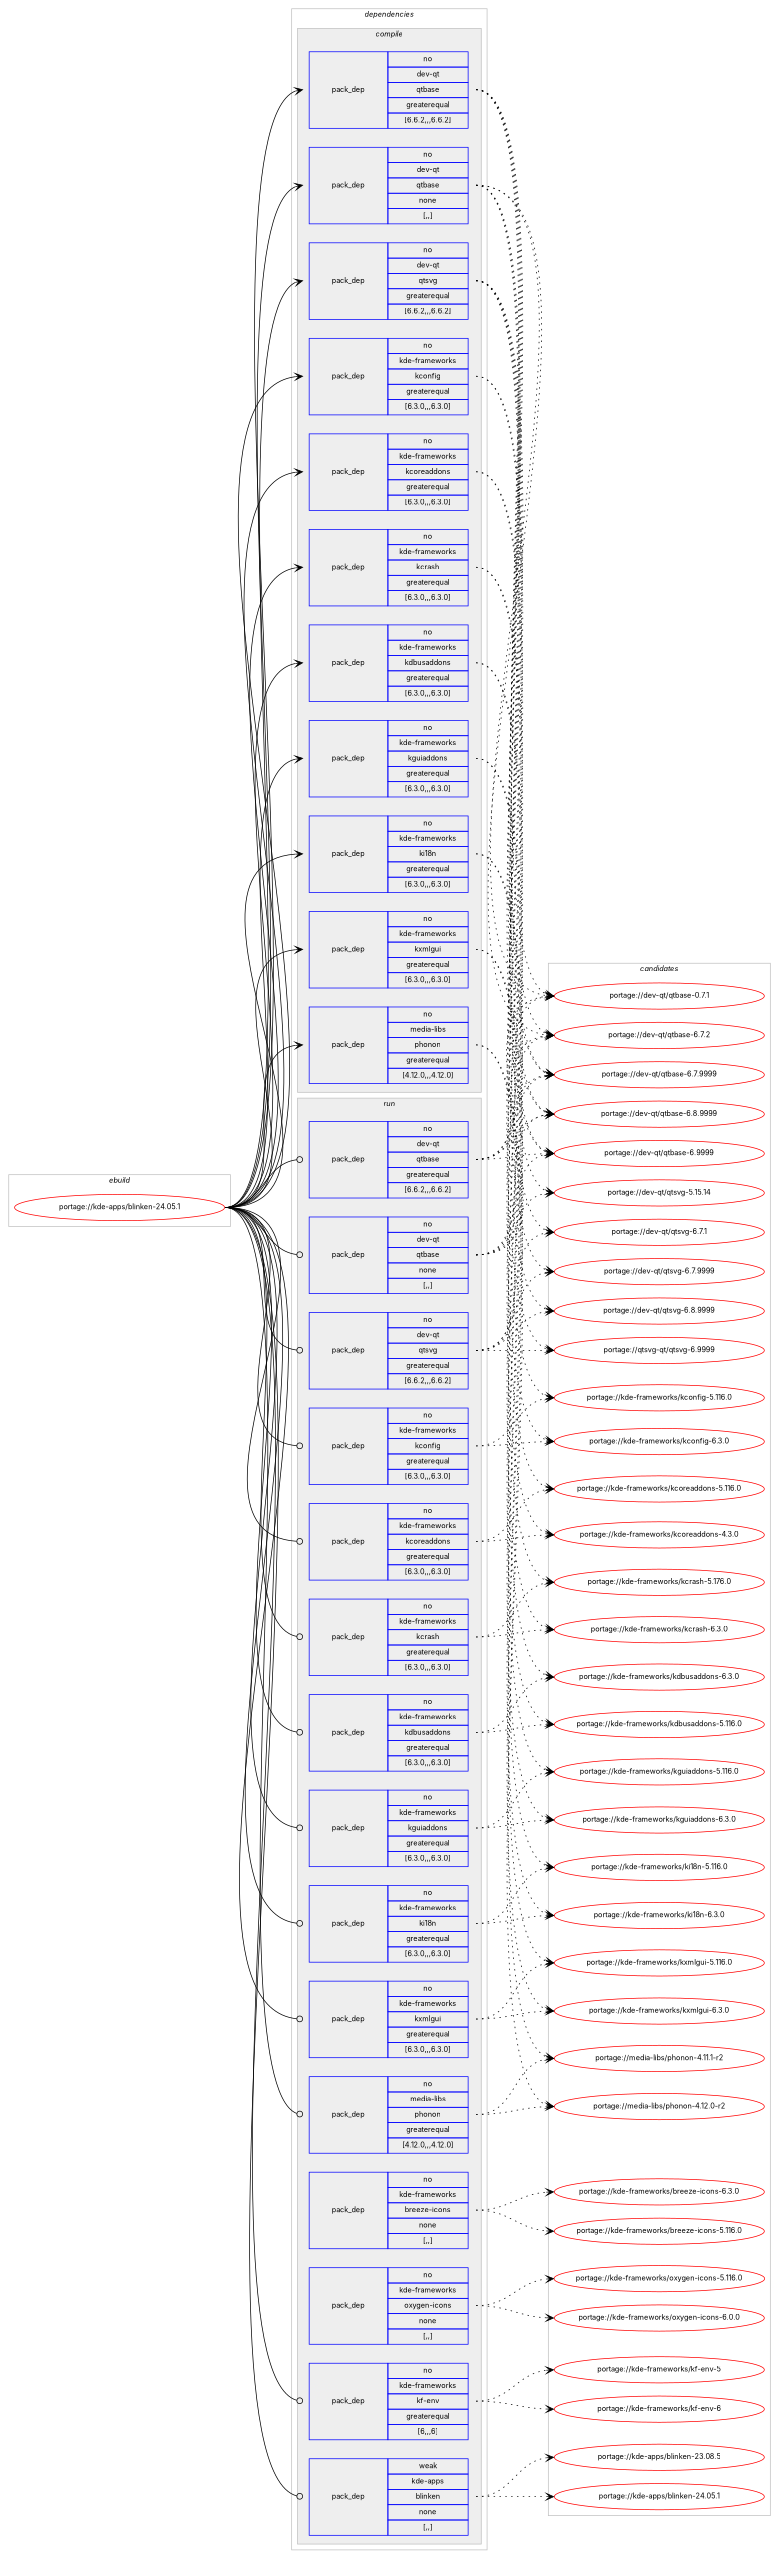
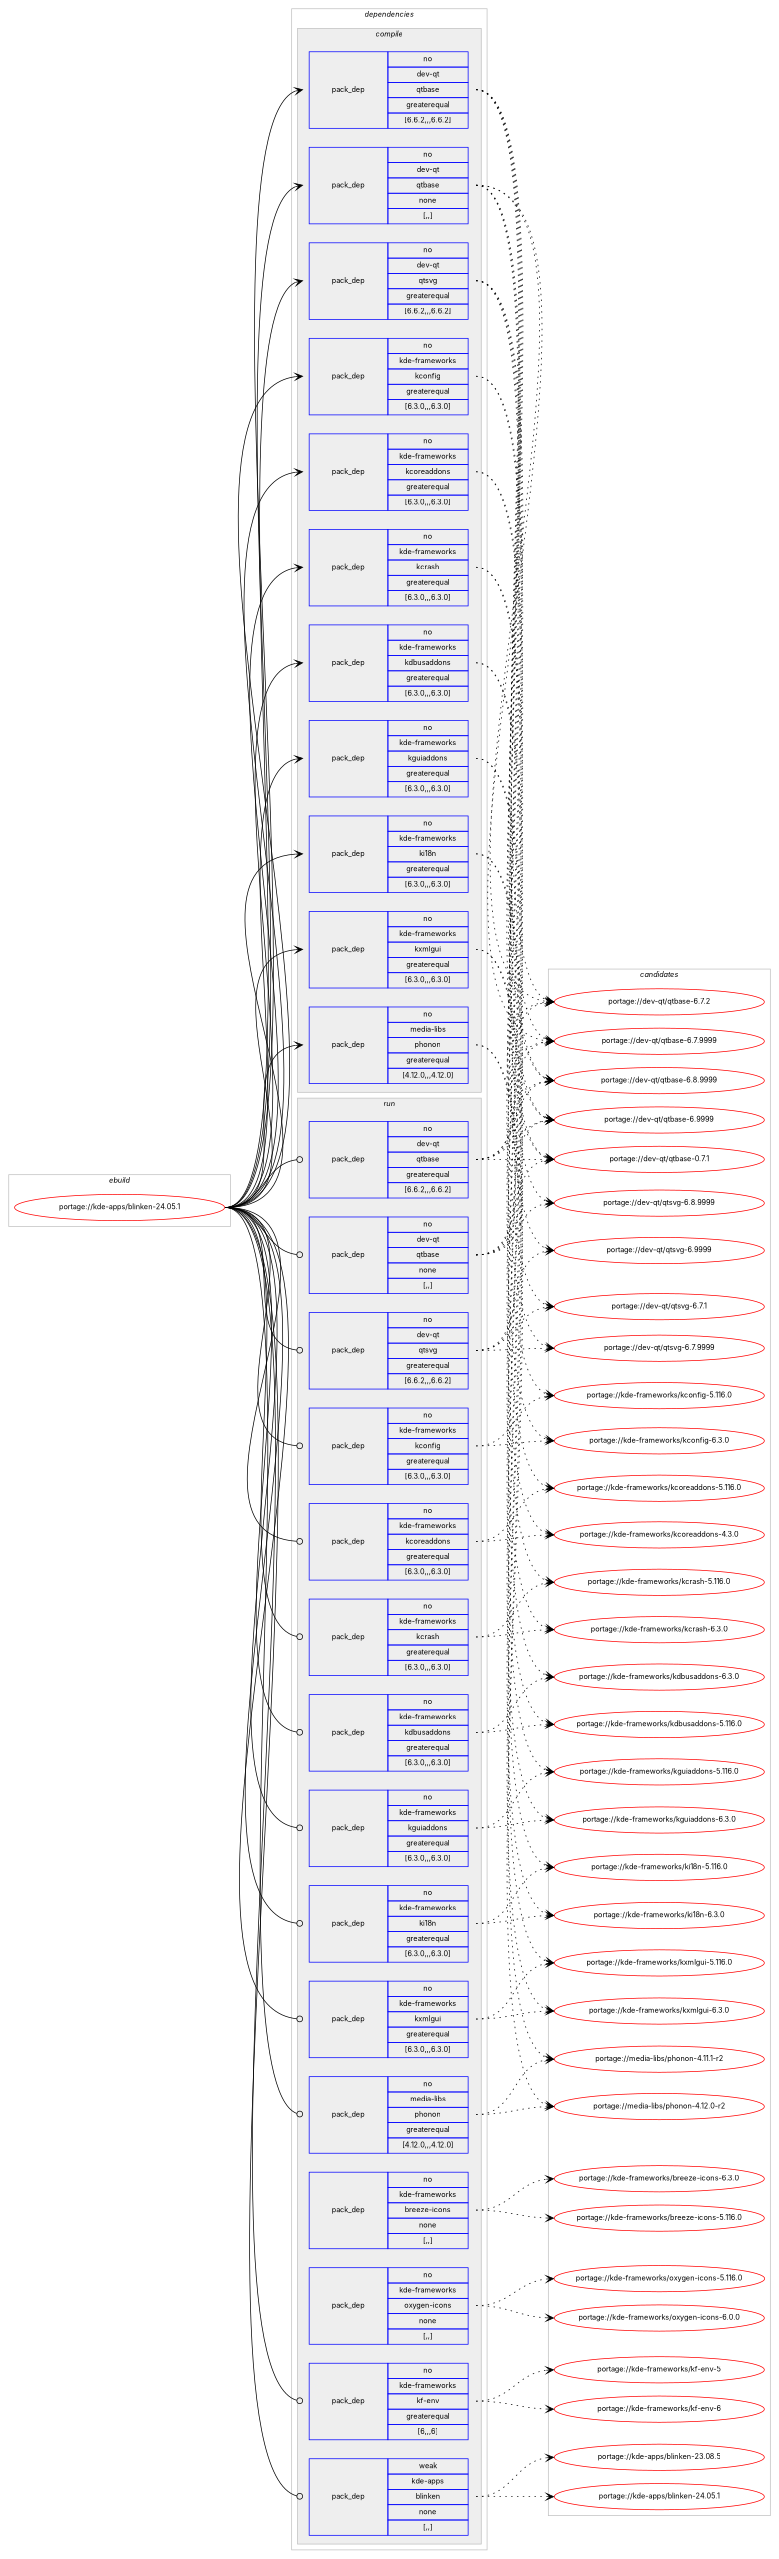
(659, 1193) -> none
(659, 1350) -> (659, 1251)
(659, 1582) -> (659, 1582)
